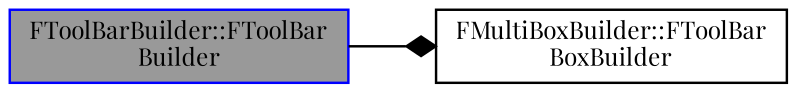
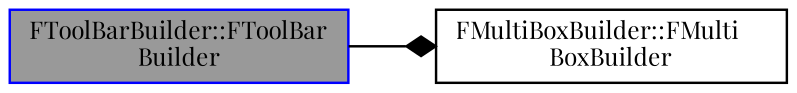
(611, 46) -> (611, 46)
